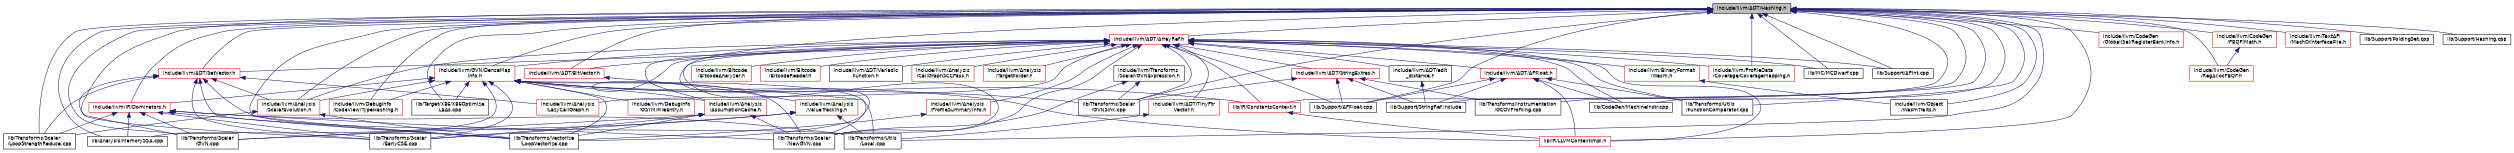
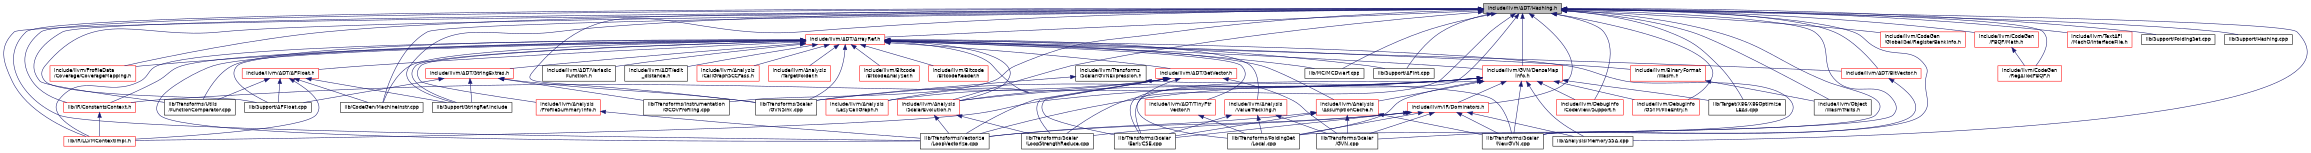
(948, 16) -> (1659, 38)
(1424, 95) -> (575, 49)
(366, 107) -> (1590, 107)
(873, 141) -> (1264, 141)
